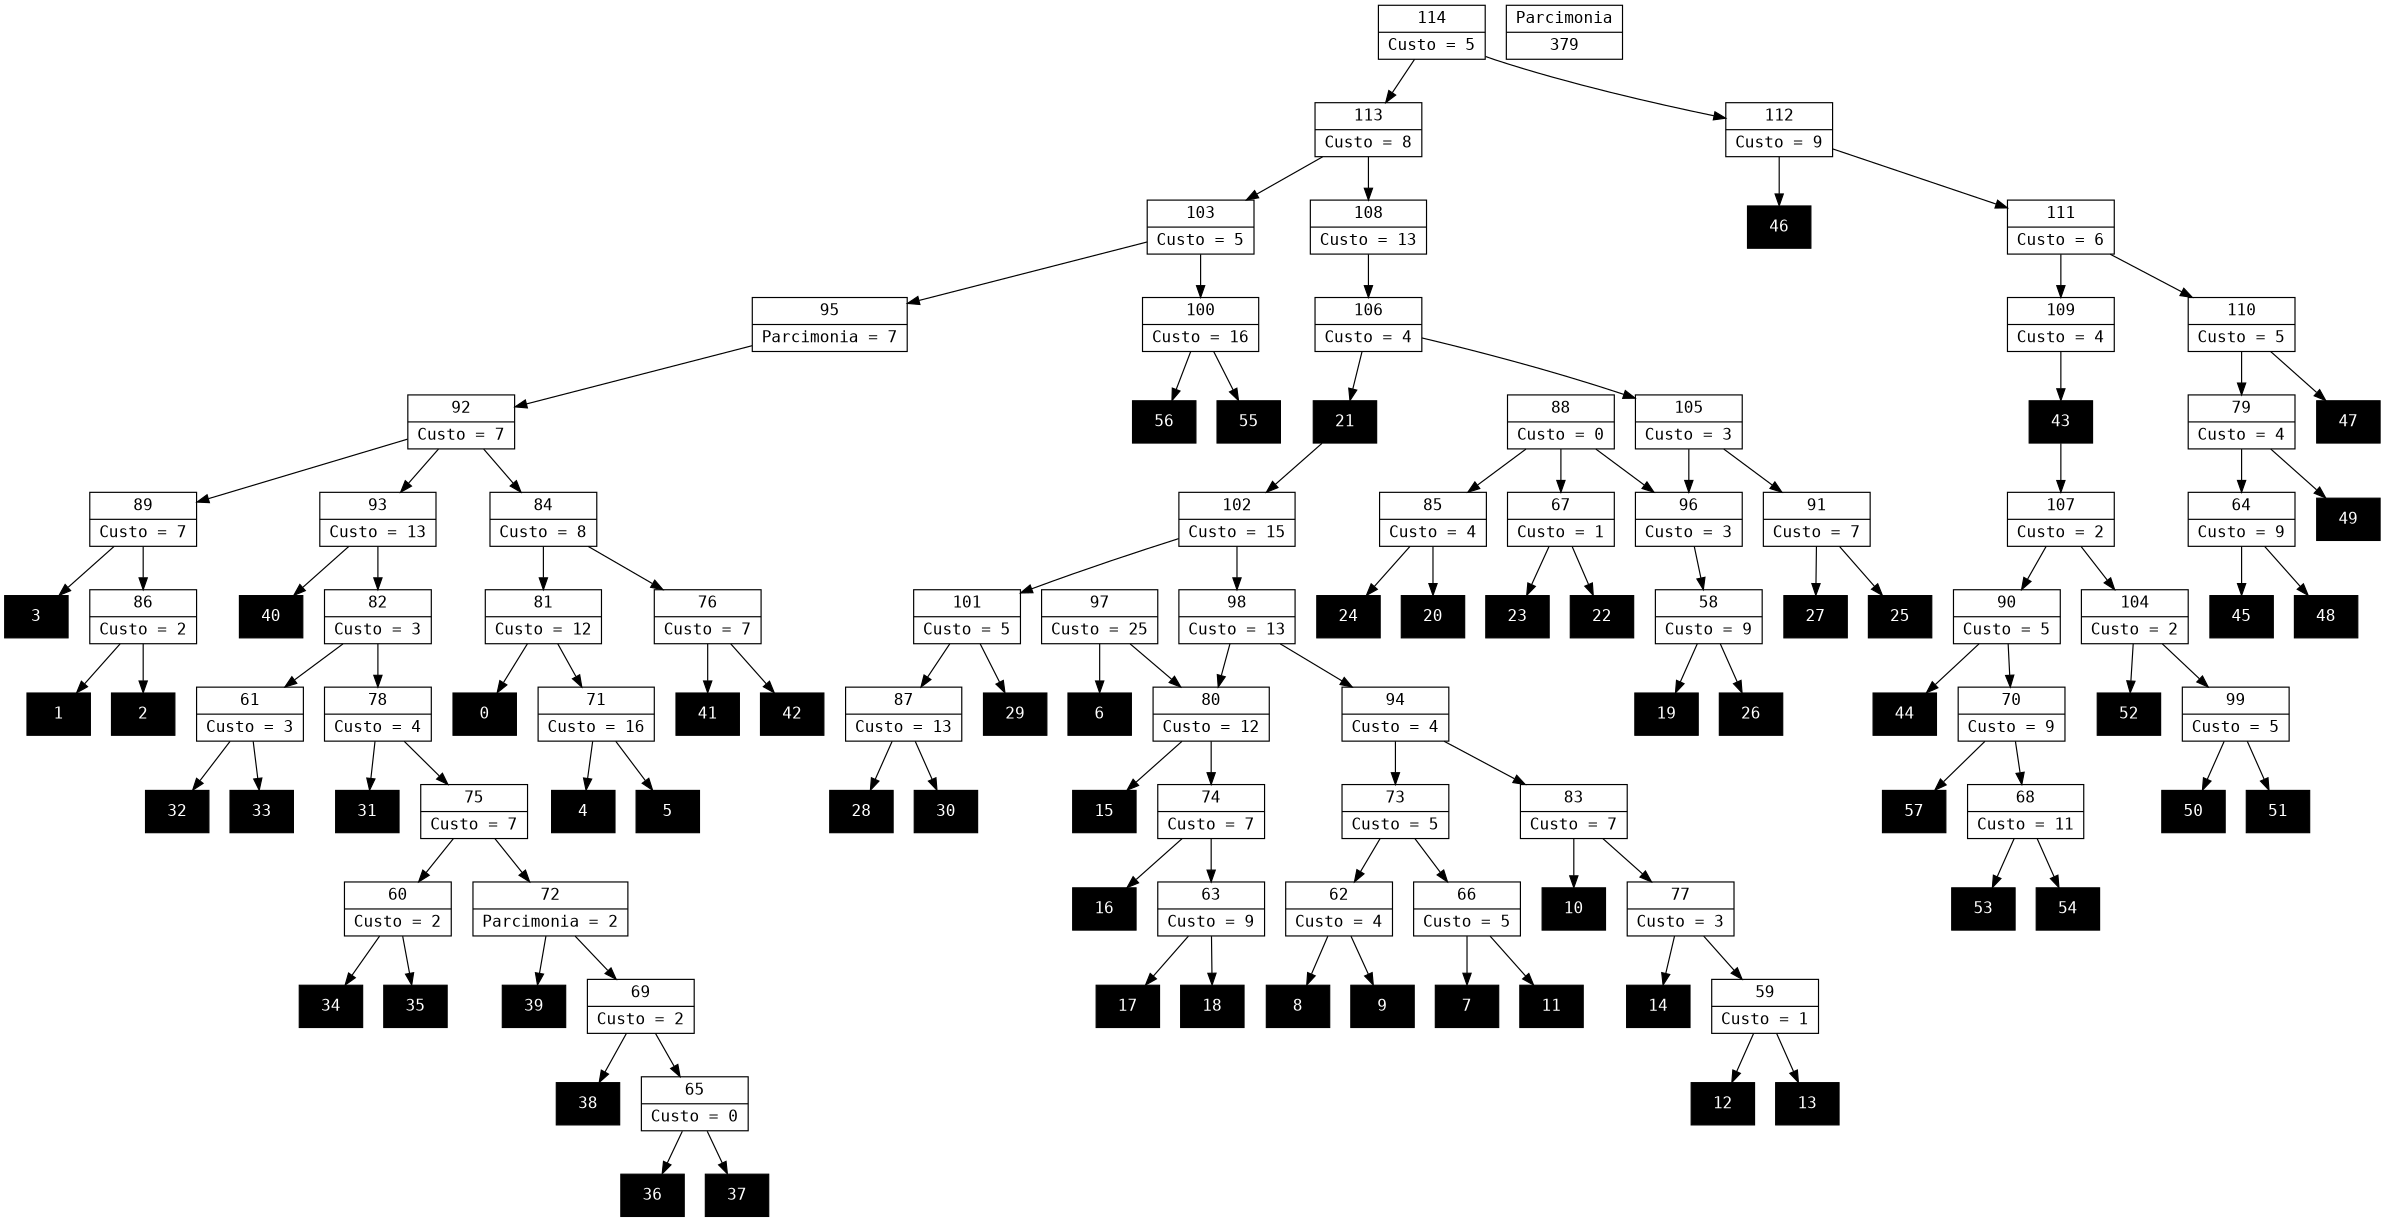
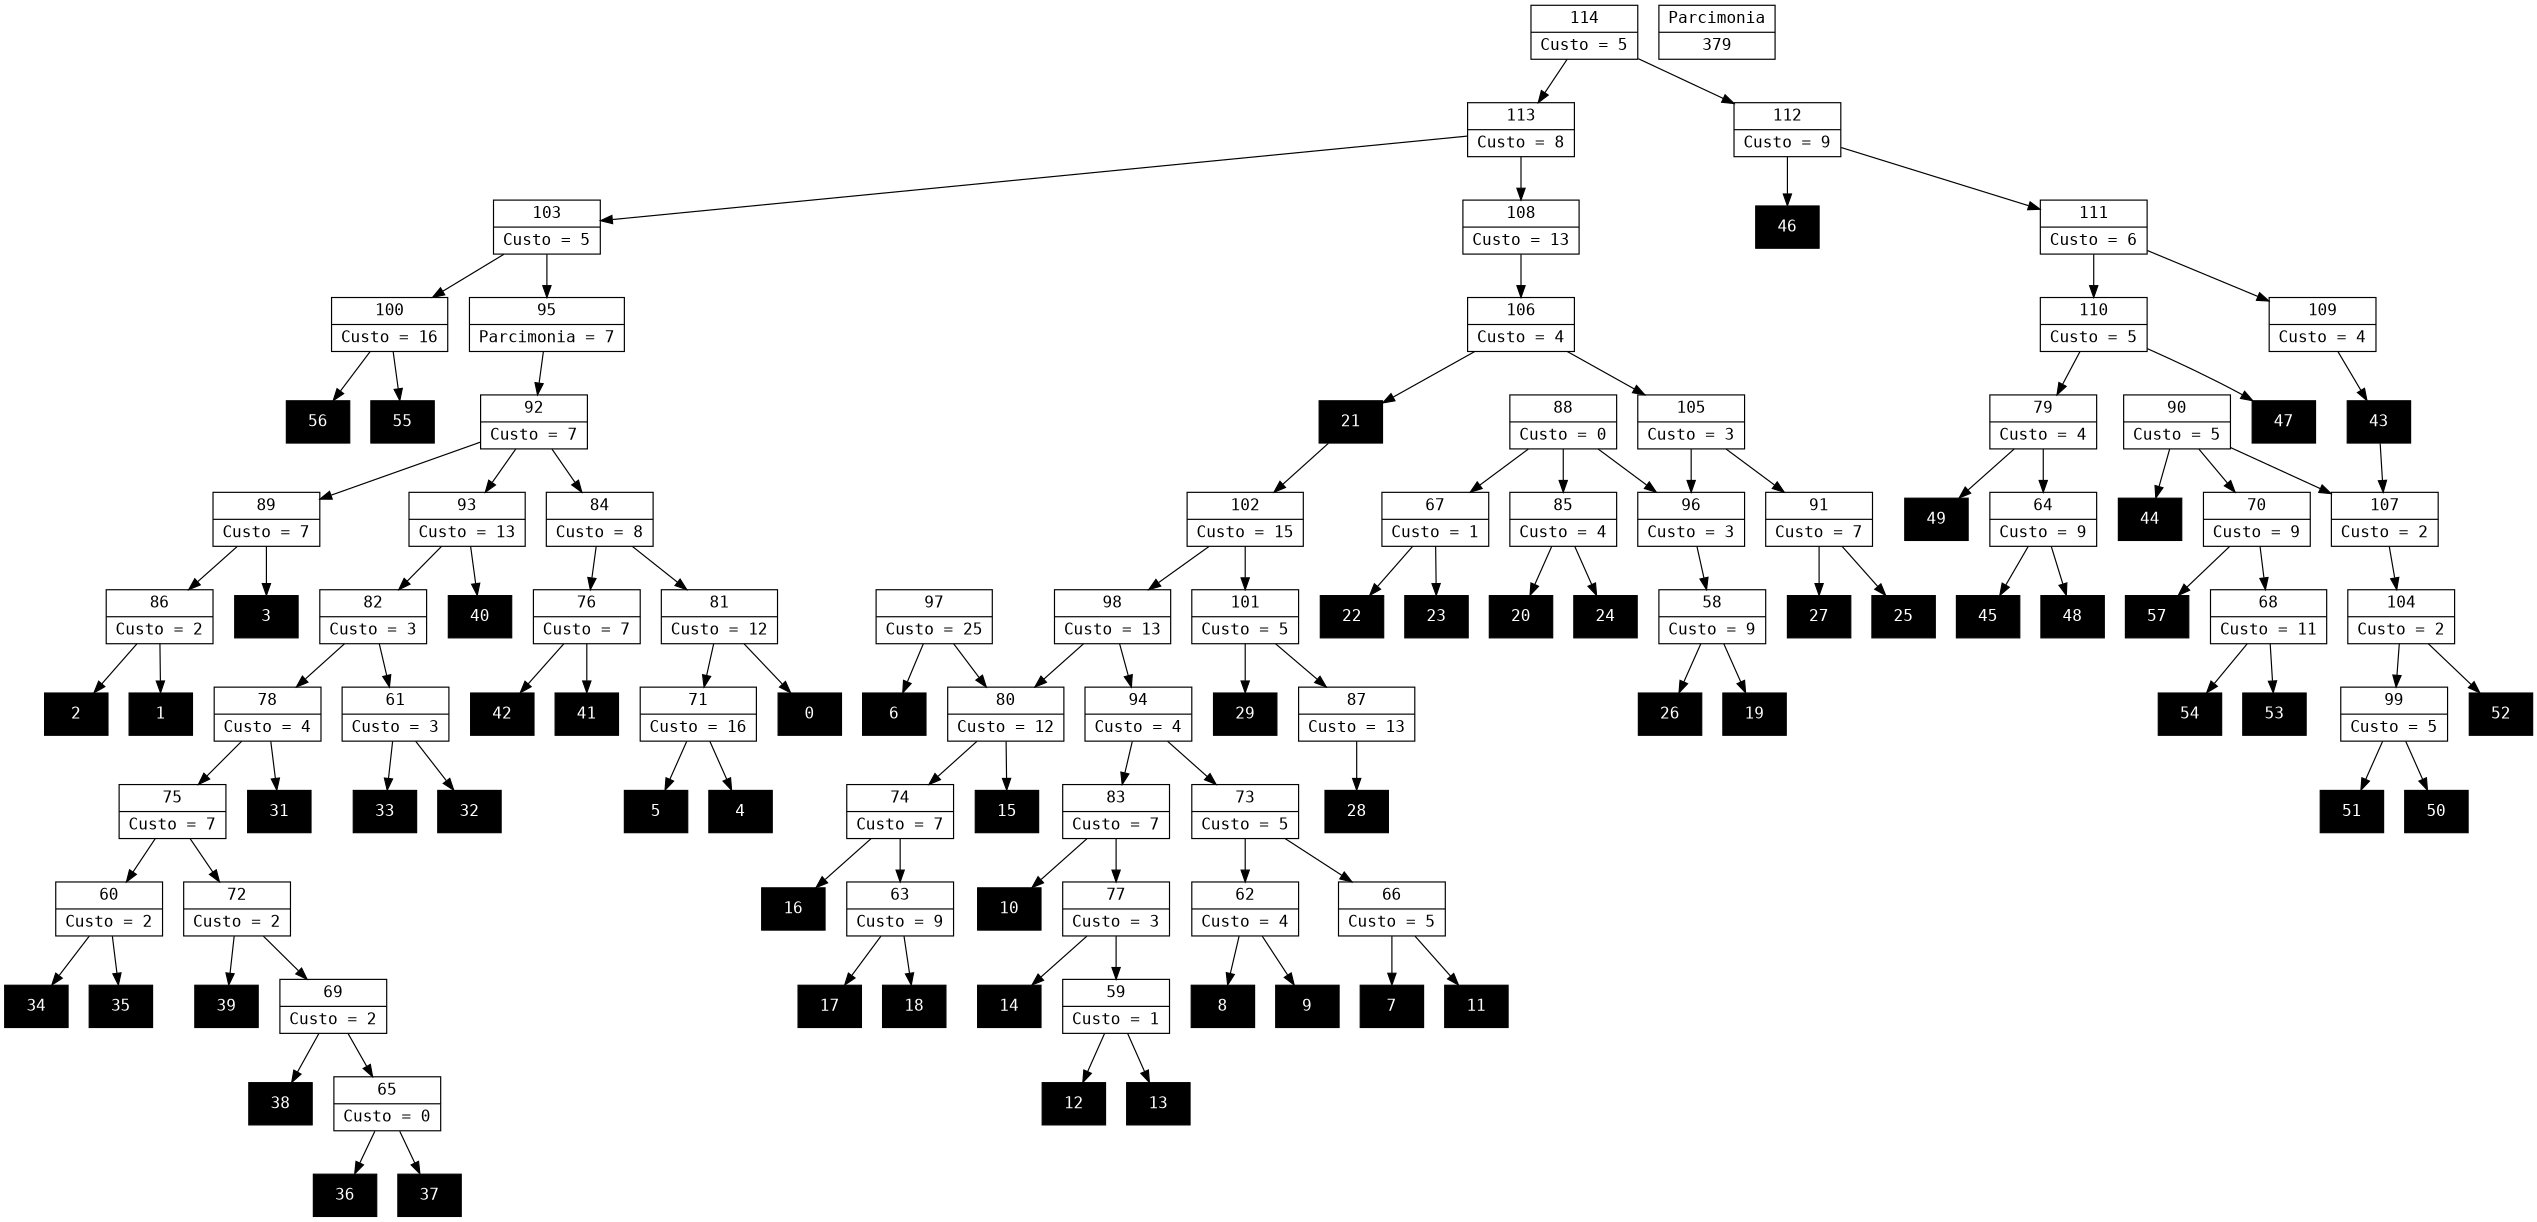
(2037, 563) -> (2275, 468)
(946, 812) -> none
(550, 922) -> (237, 922)
